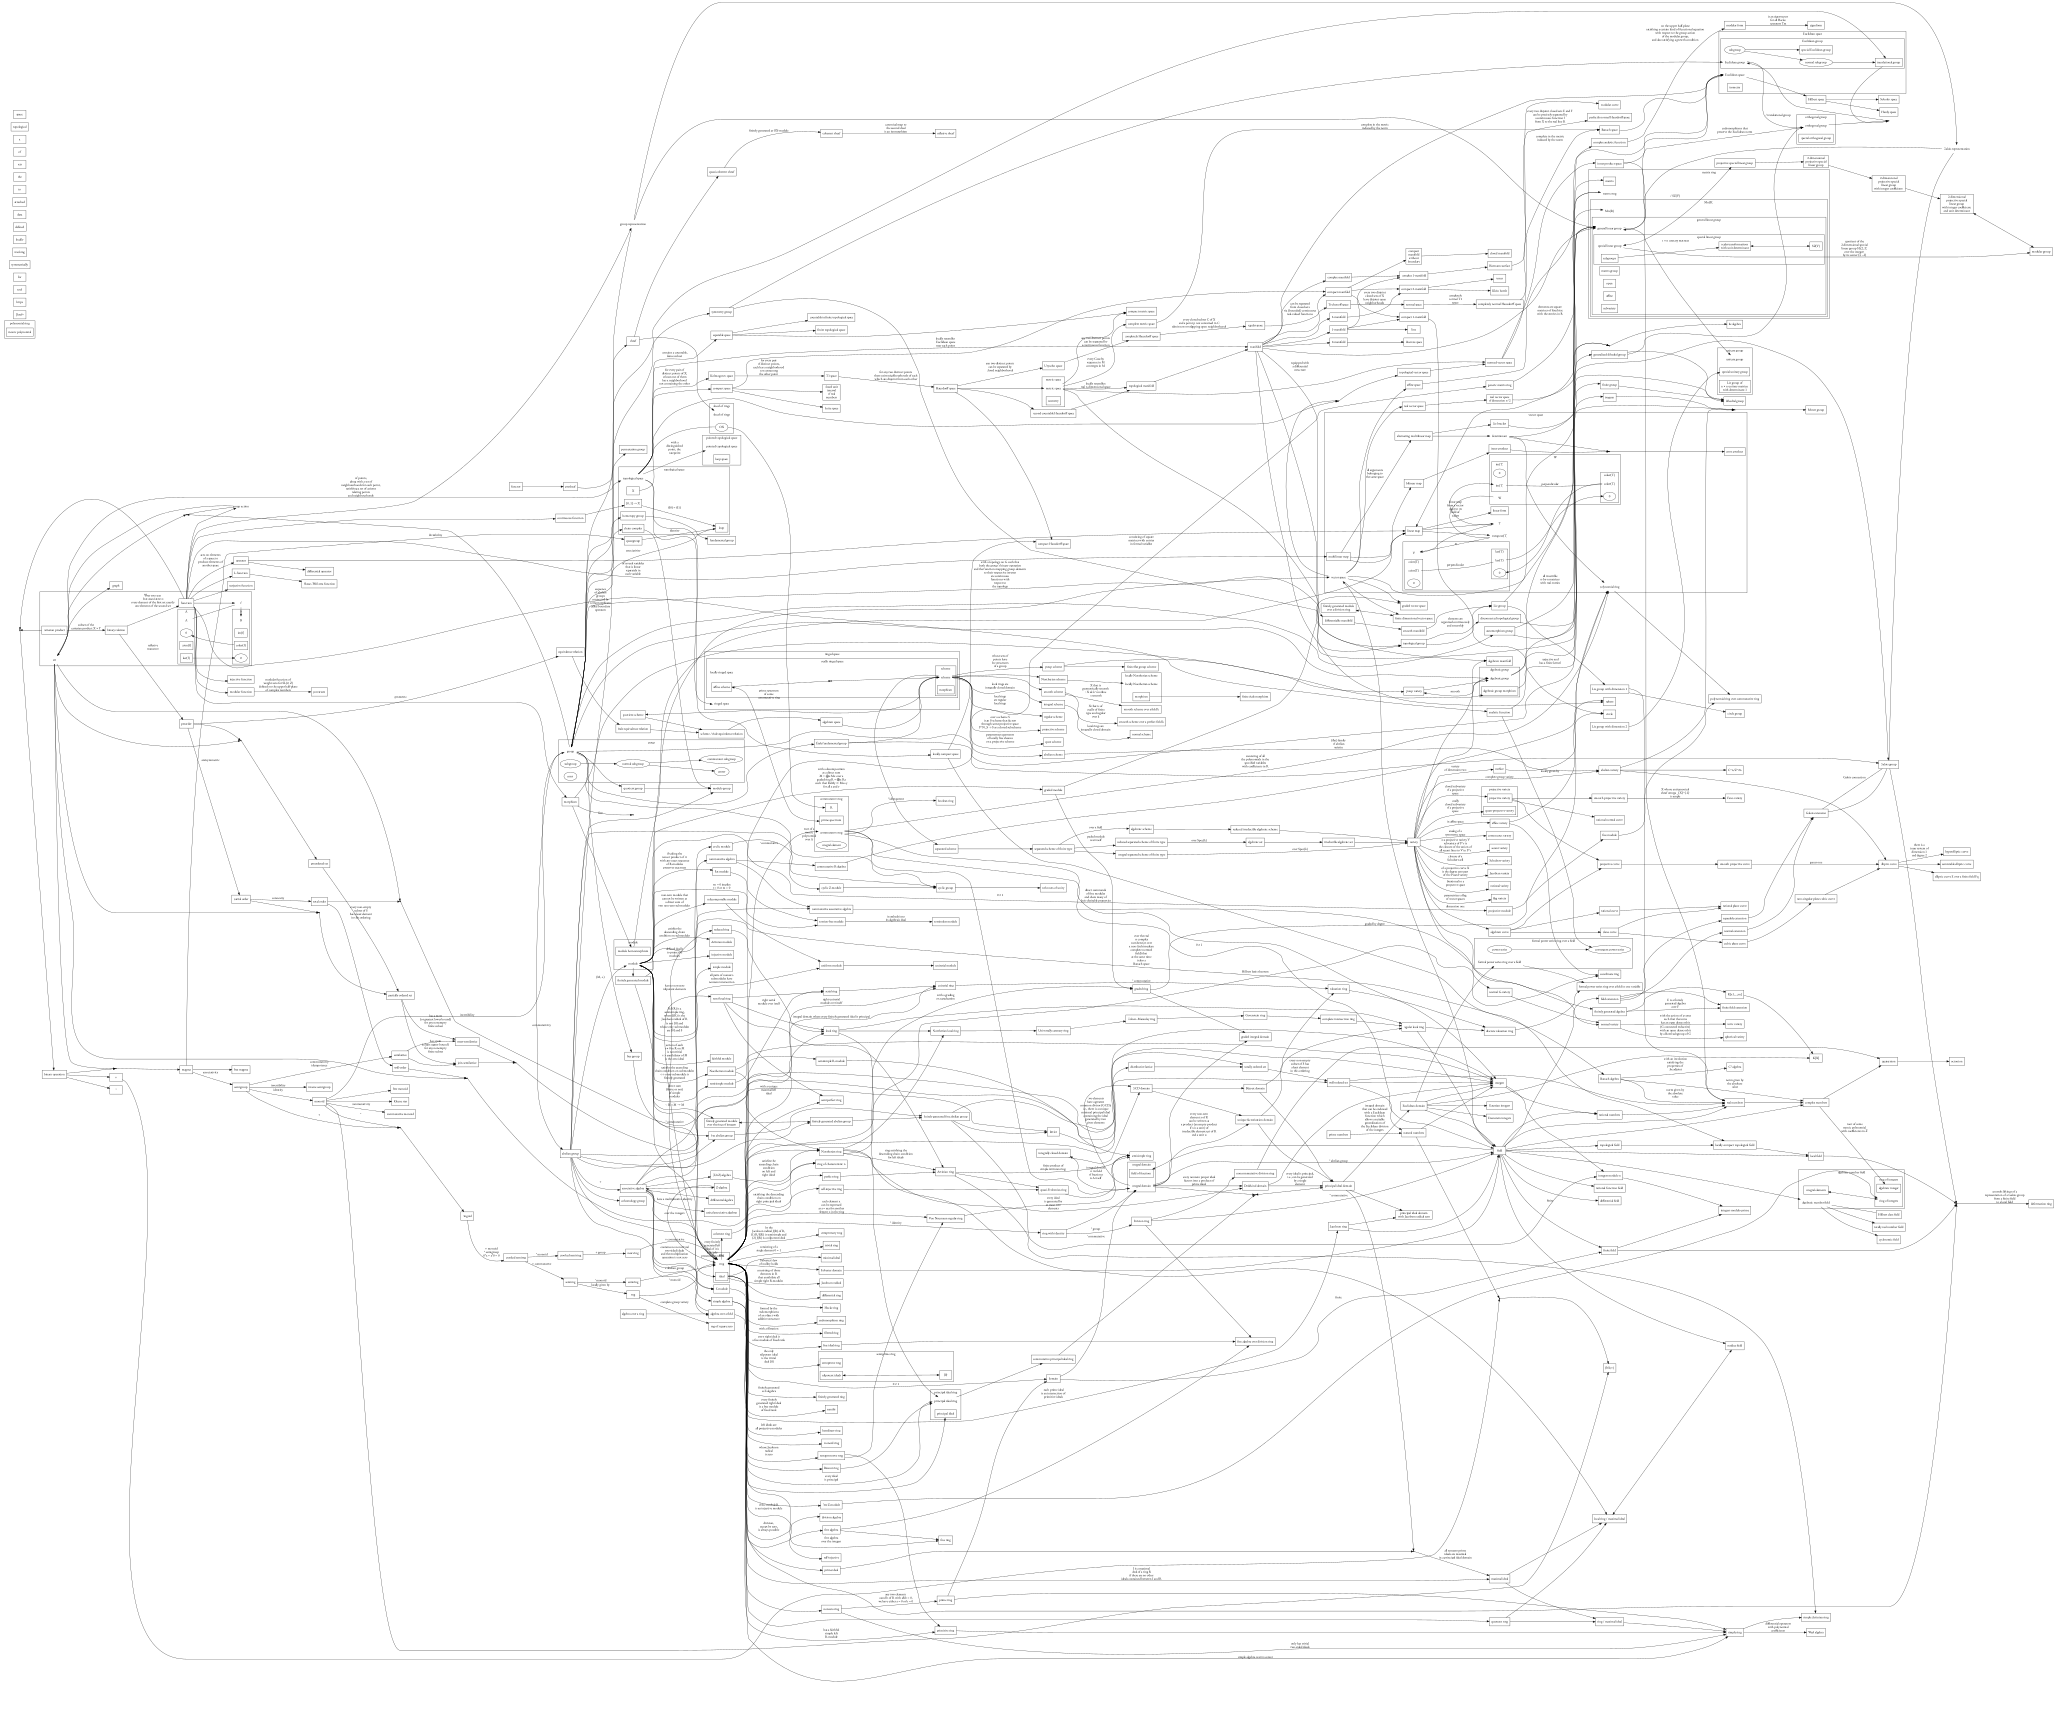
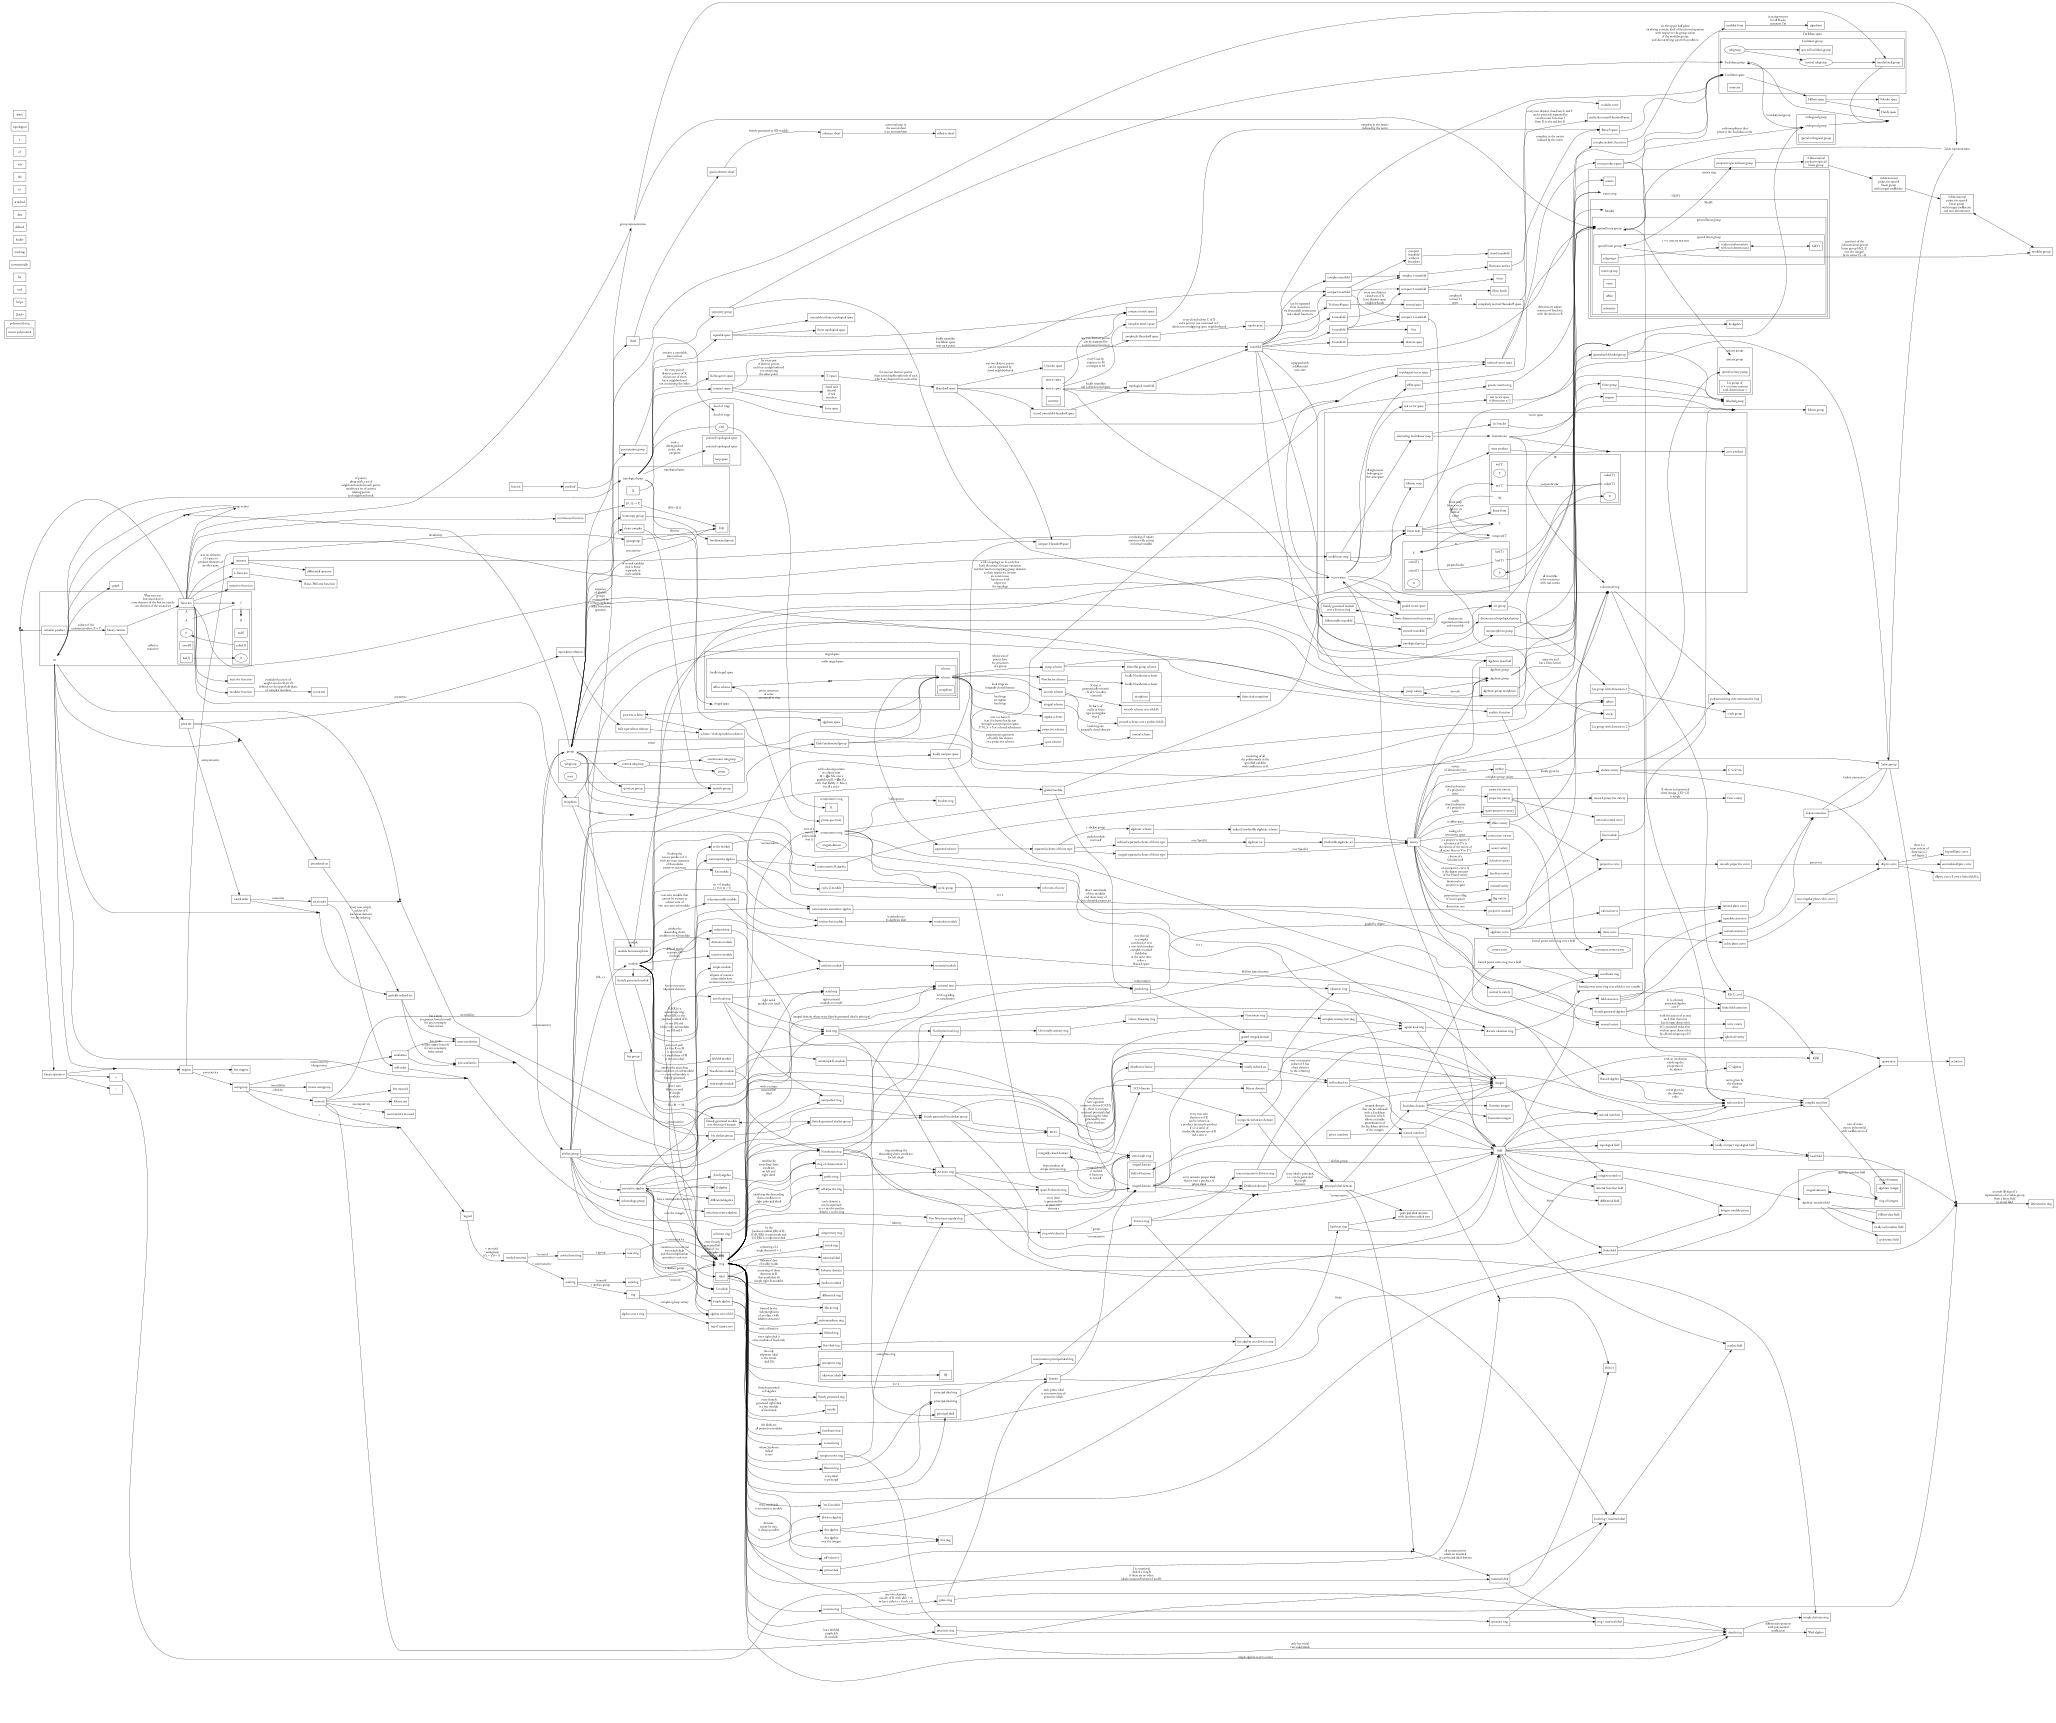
(608, 549) -> (653, 363)
(1053, 755) -> none
none -> (1703, 782)
(1096, 827) -> (1096, 827)
(879, 1263) -> (872, 1295)
(601, 1285) -> (601, 1285)
